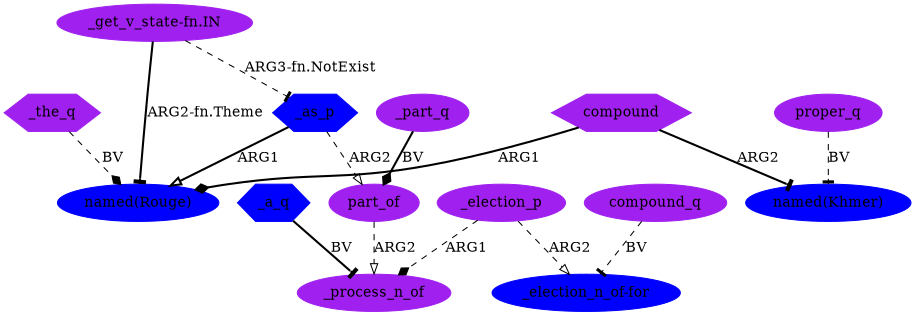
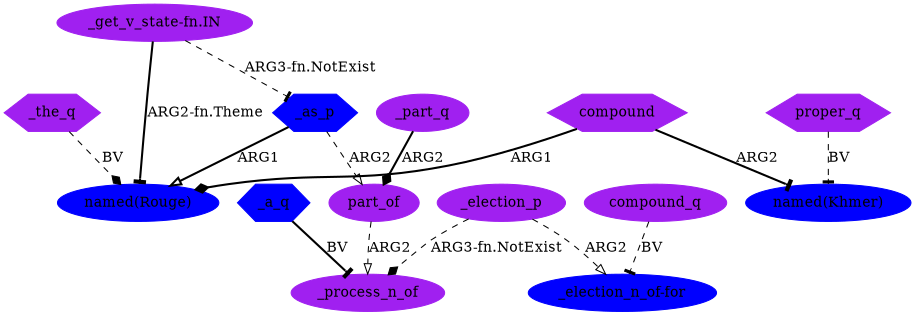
(828, 113) -> (828, 113)
(413, 158) -> (423, 158)
(467, 248) -> (497, 248)
